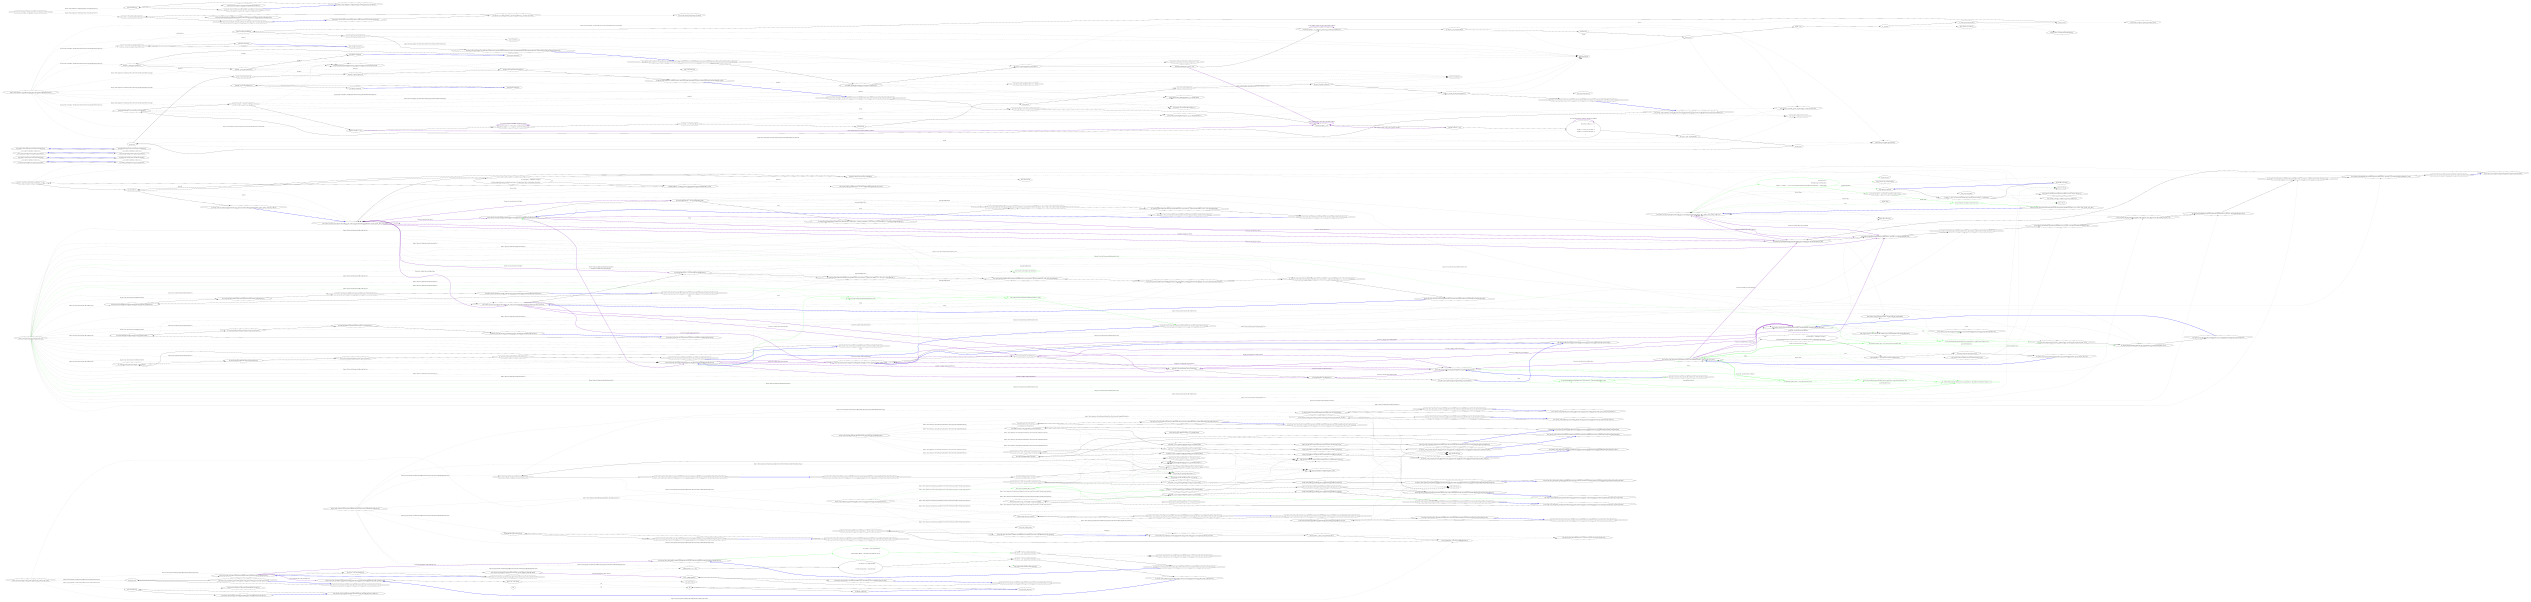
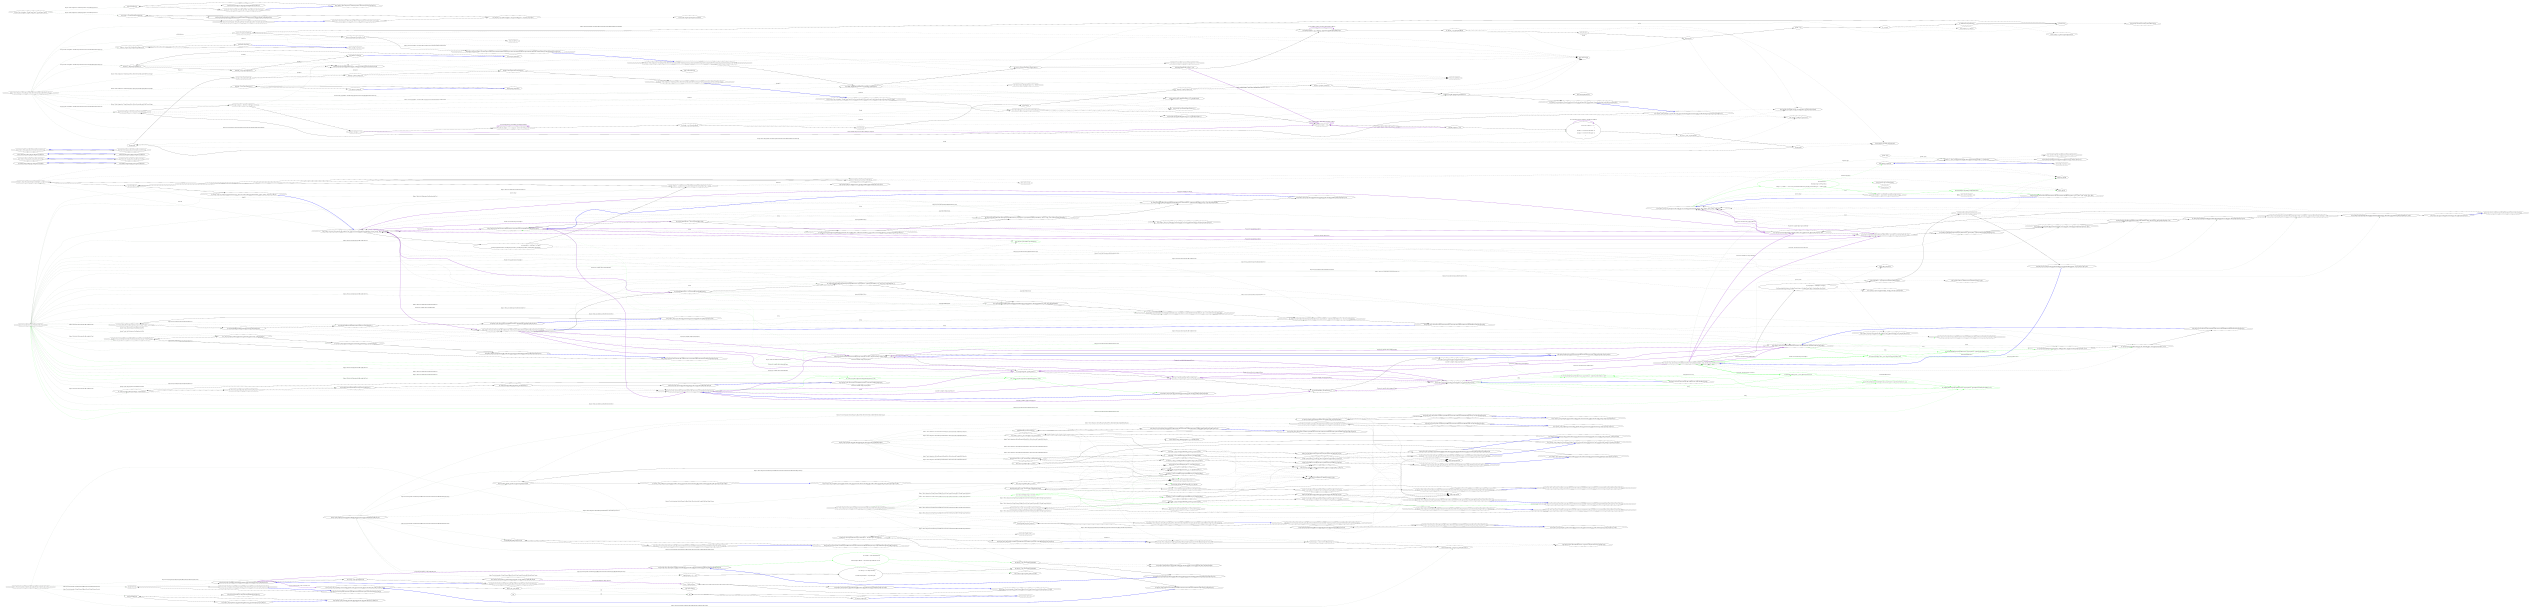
(590, 377) -> none
